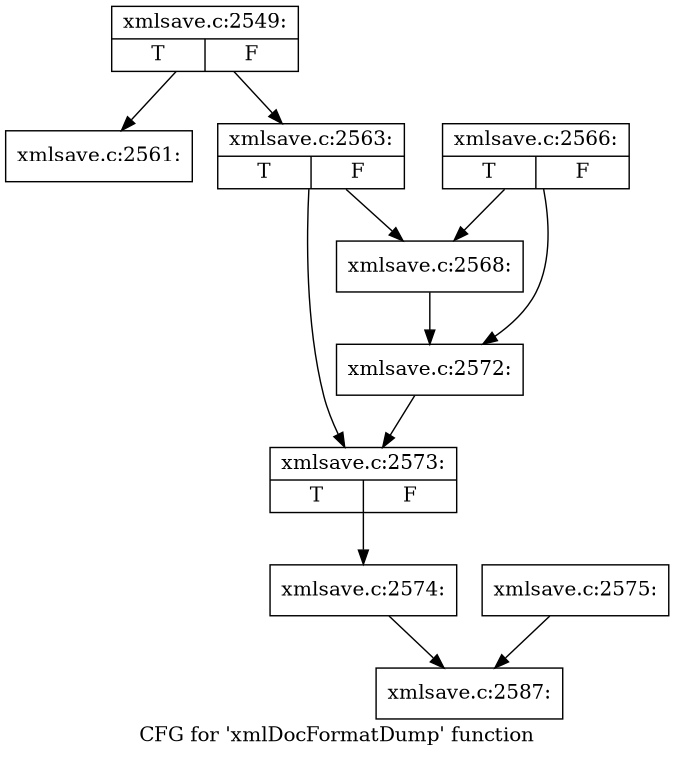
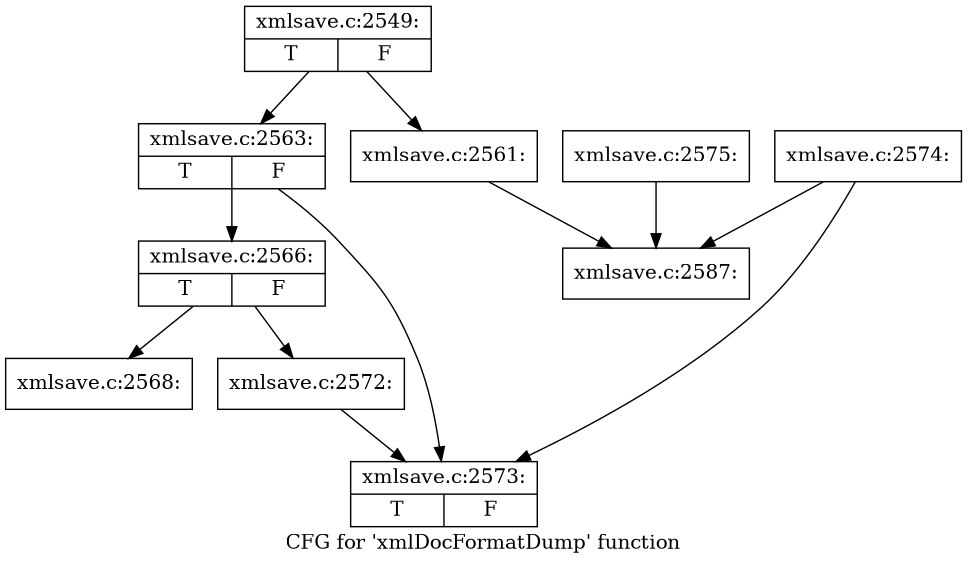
(369, 210) -> (232, 208)
none -> (544, 212)
(430, 311) -> none
(363, 531) -> (715, 345)
